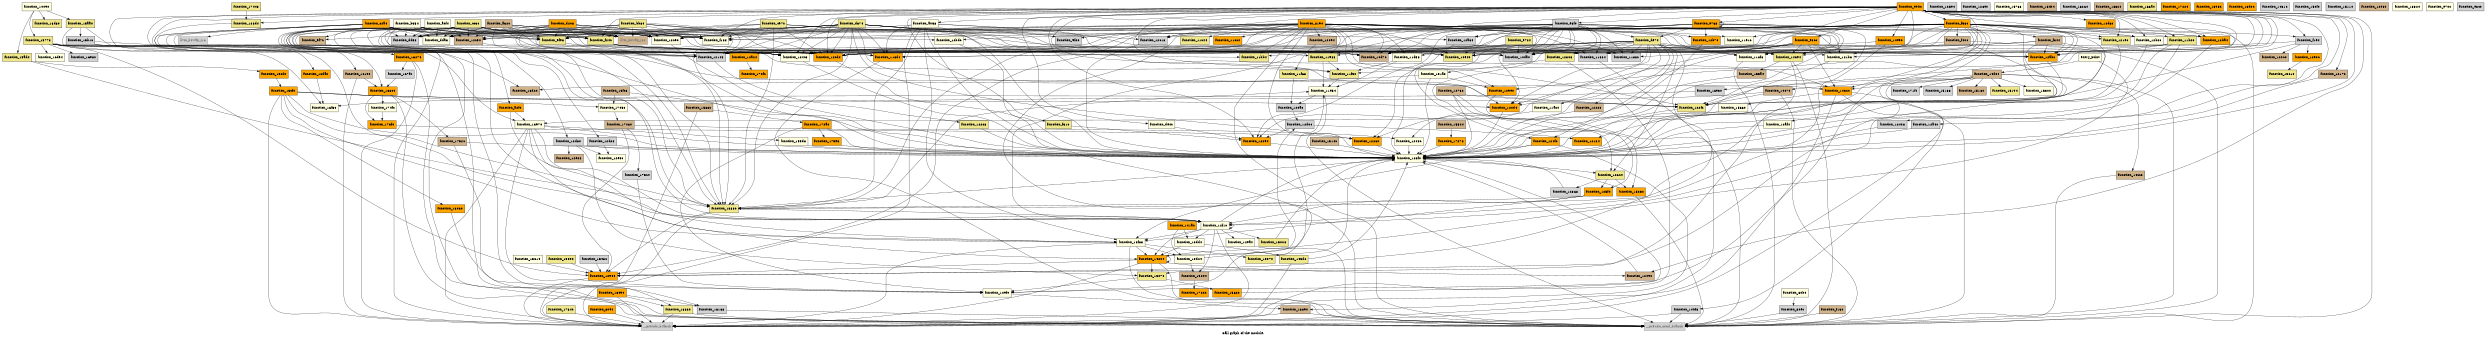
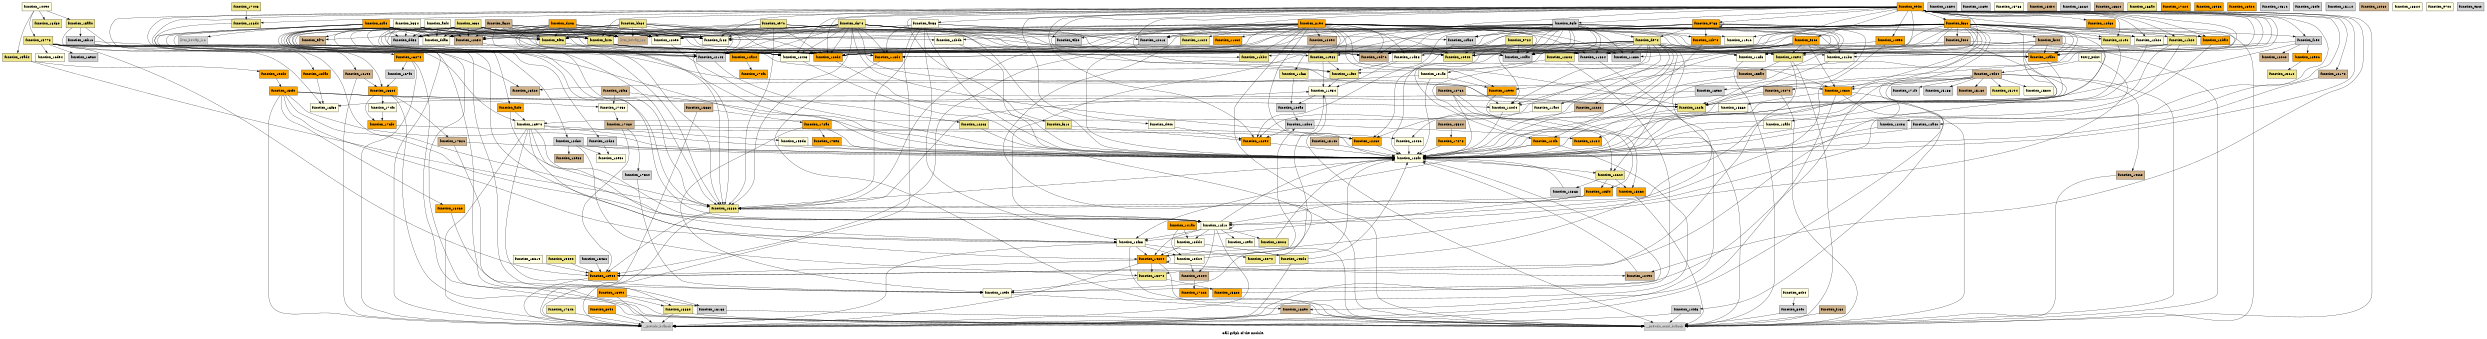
(1505, 108) -> (1505, 108)
